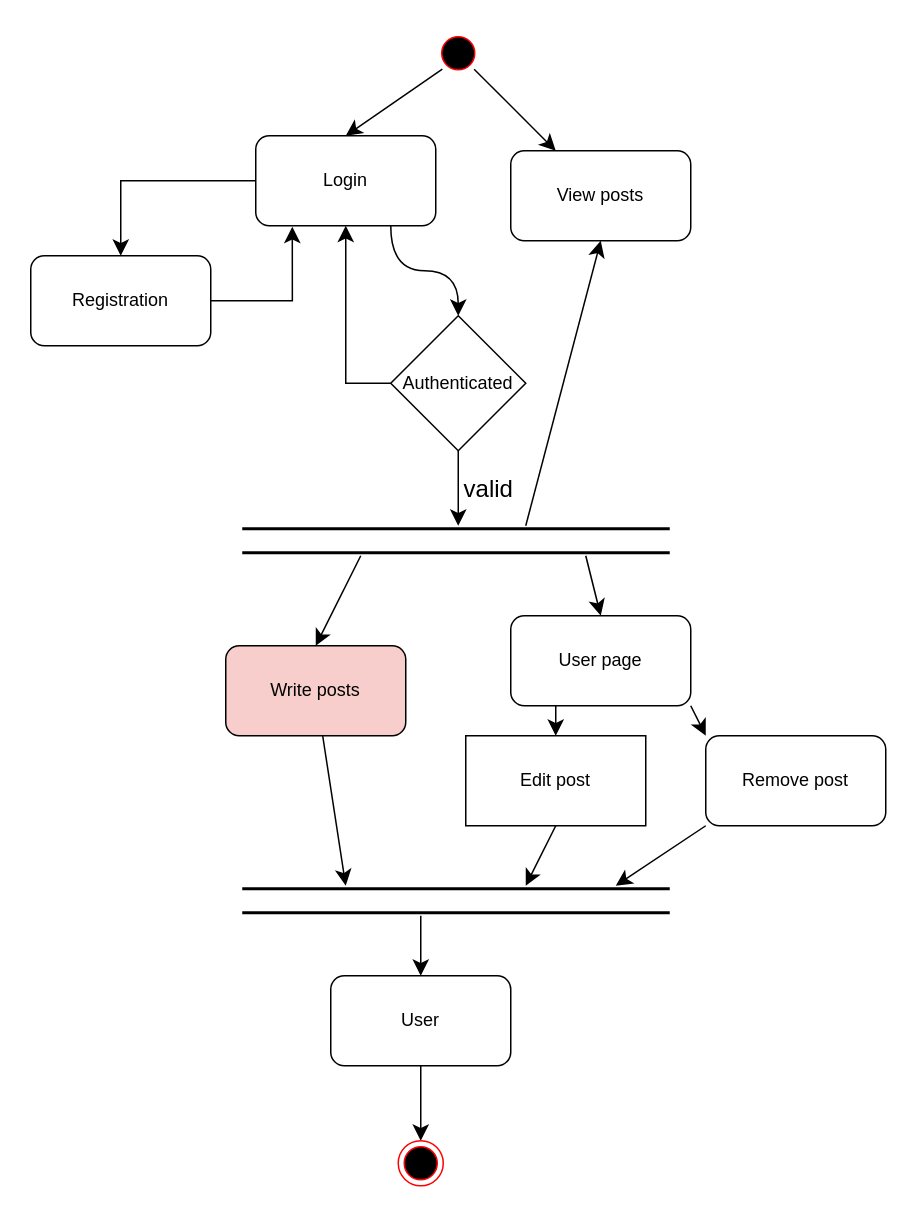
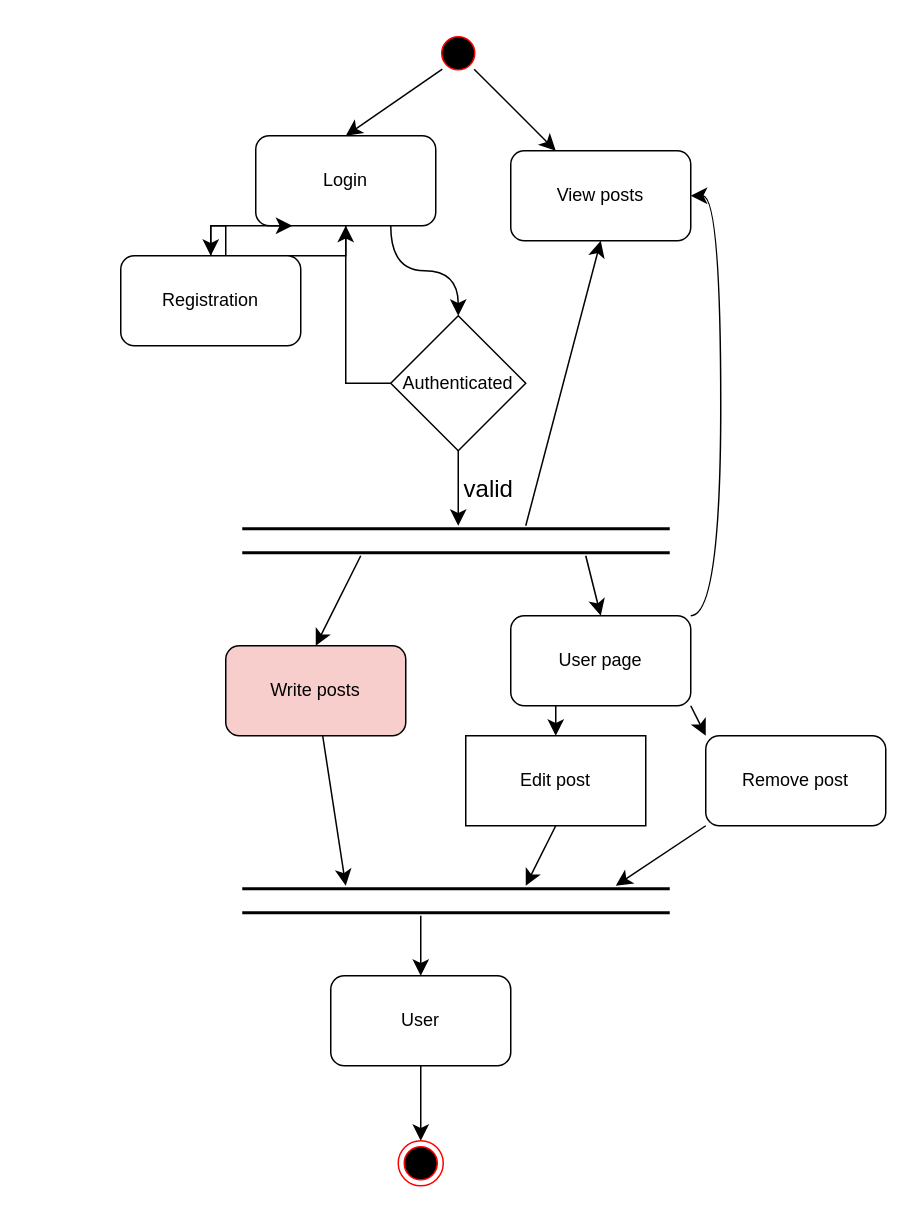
(121, 301) -> (211, 301)
none -> (721, 409)
